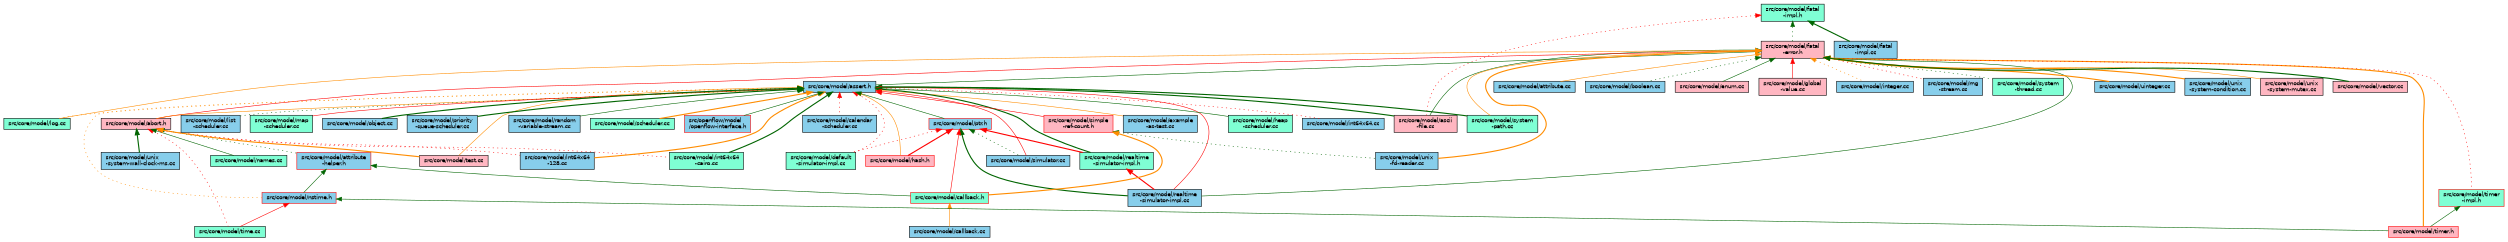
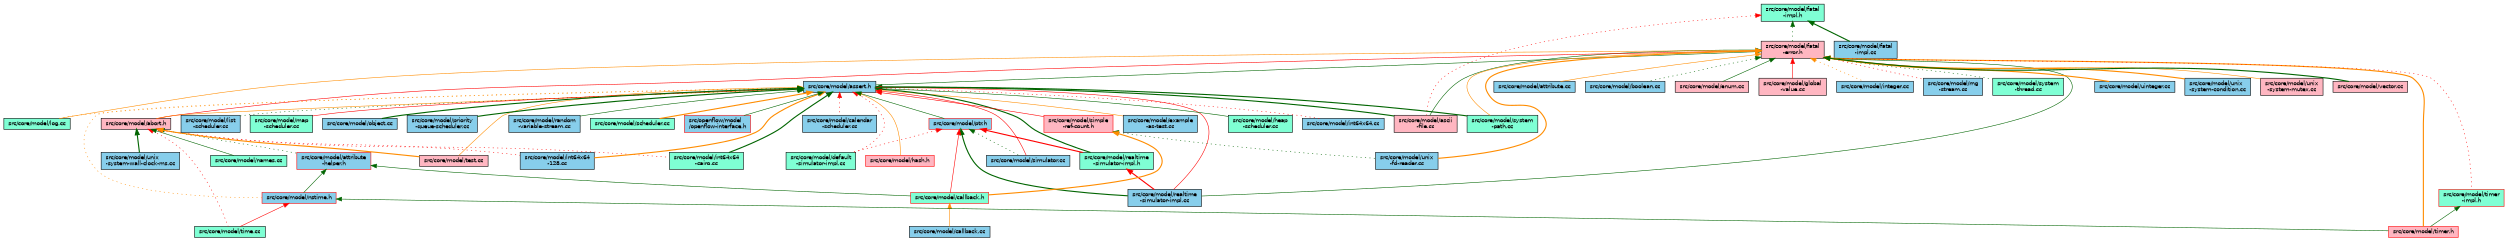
(928, 144) -> none
